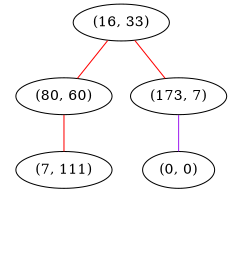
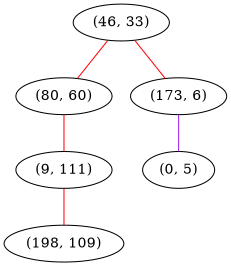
(121, 23) -> (121, 23)
(179, 96) -> (179, 96)
(64, 170) -> (64, 170)
(179, 170) -> (179, 170)
none -> (64, 244)
